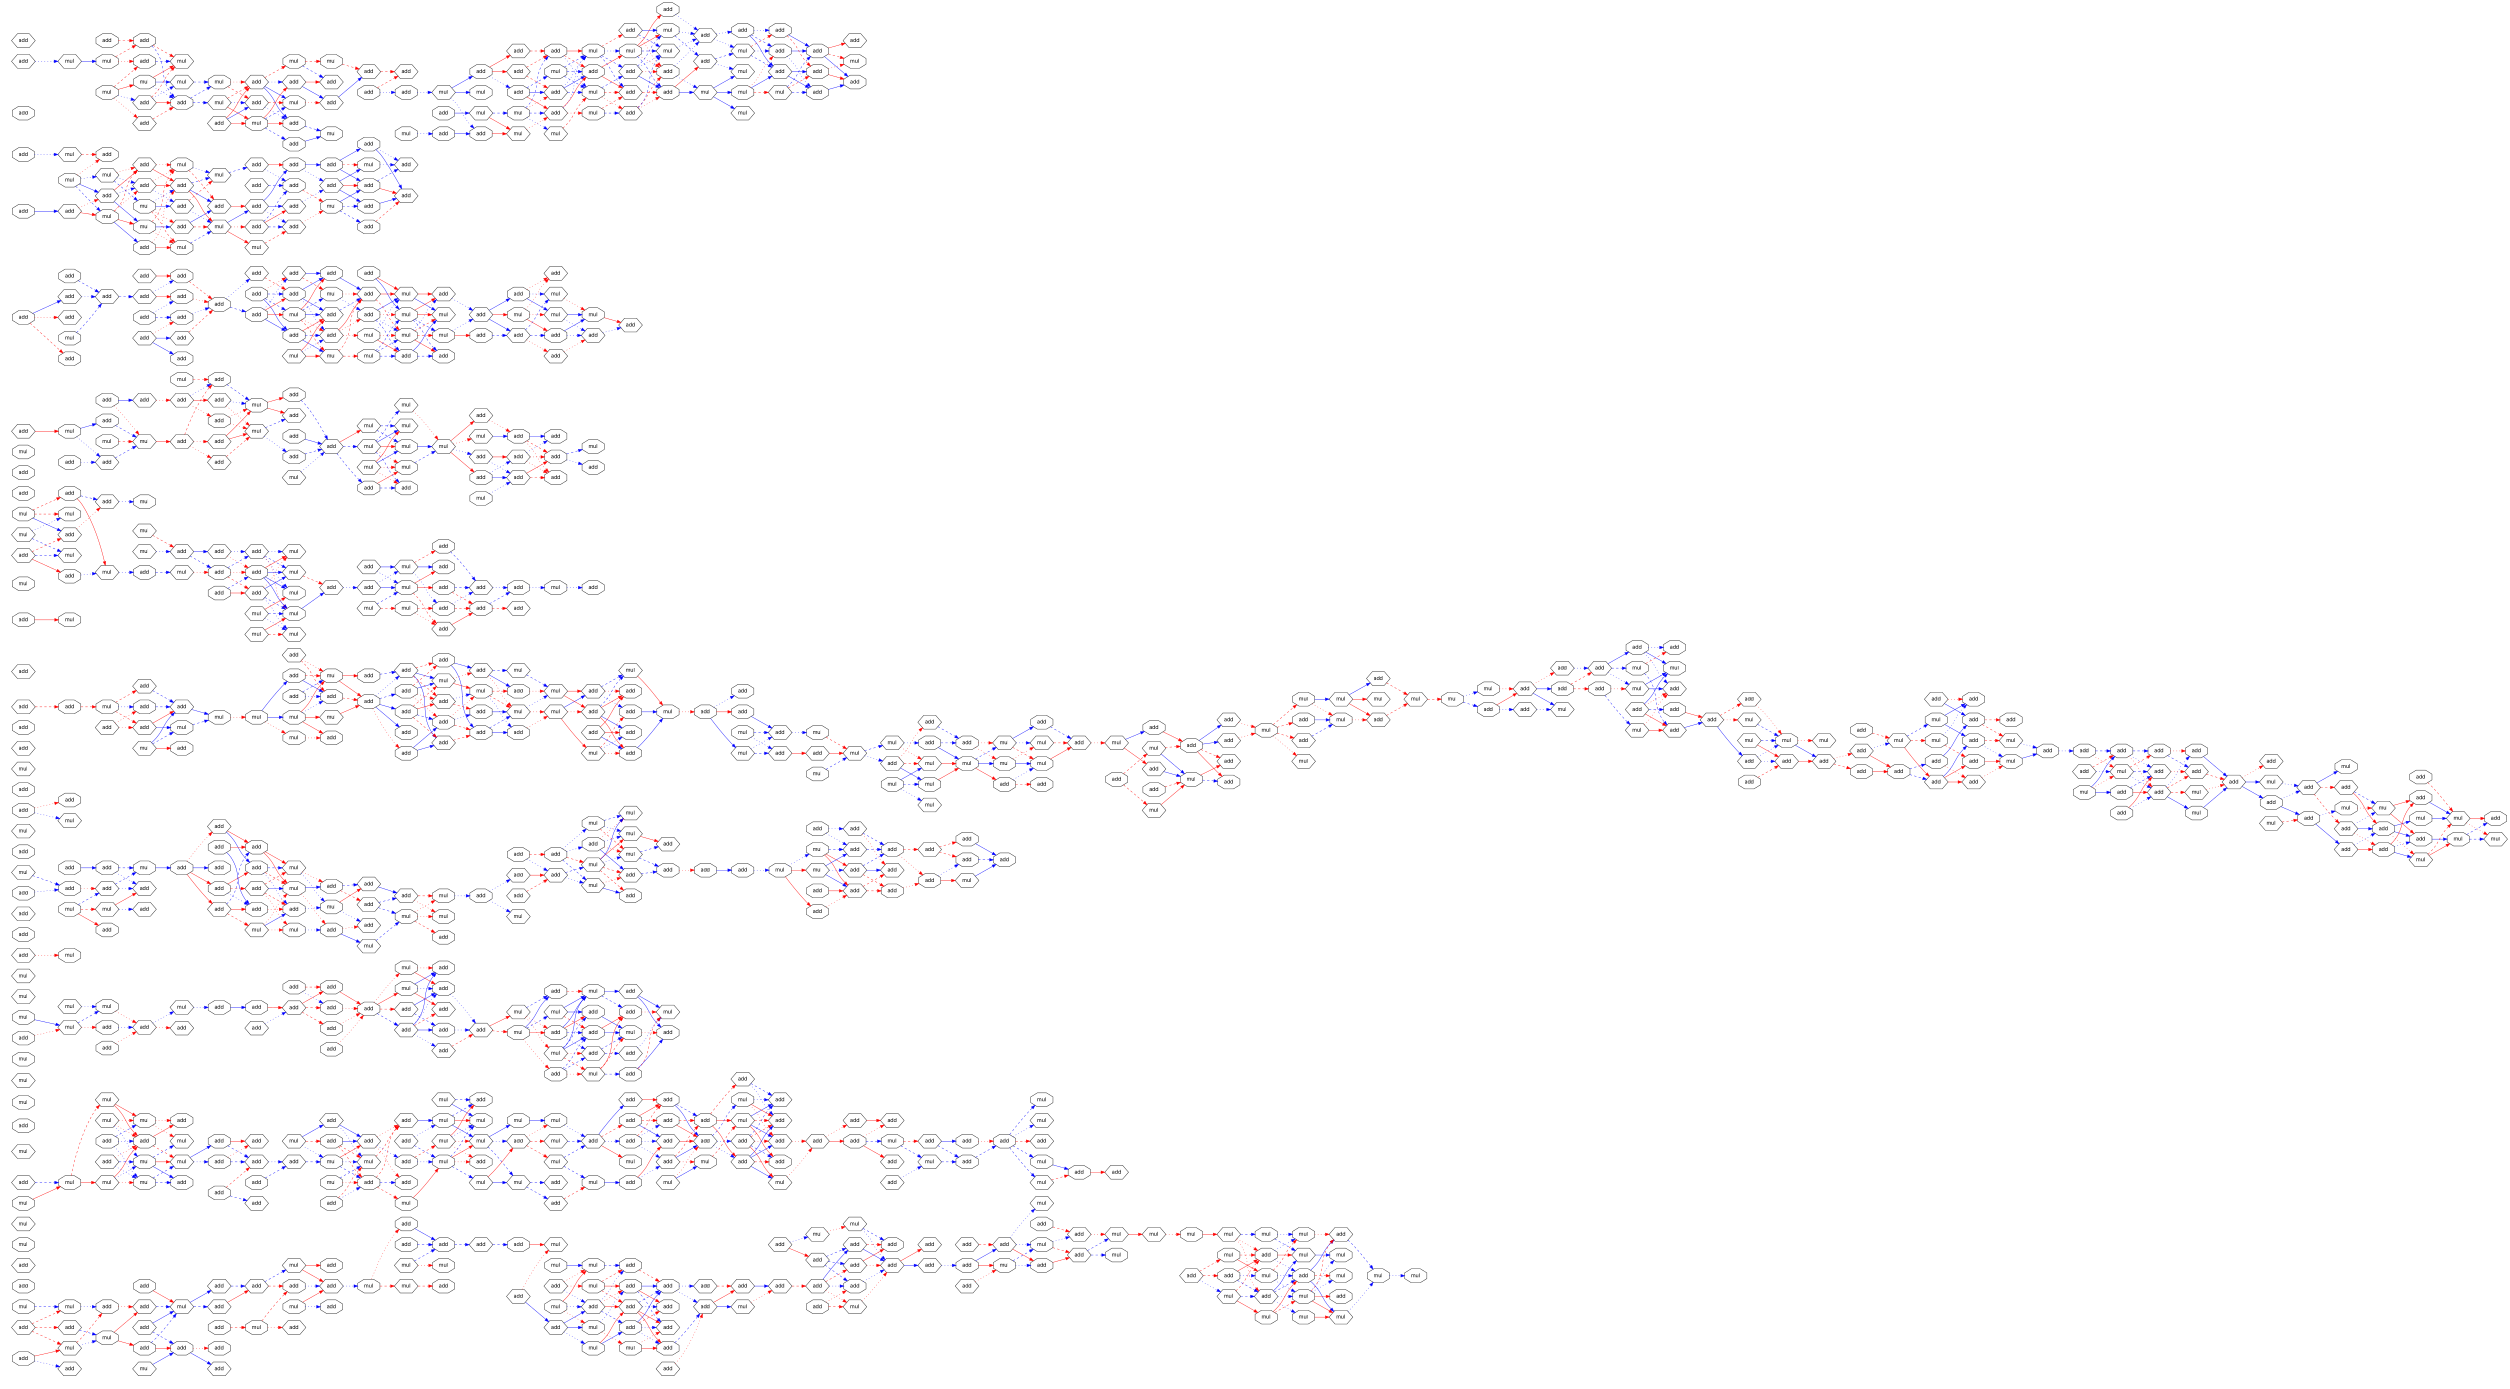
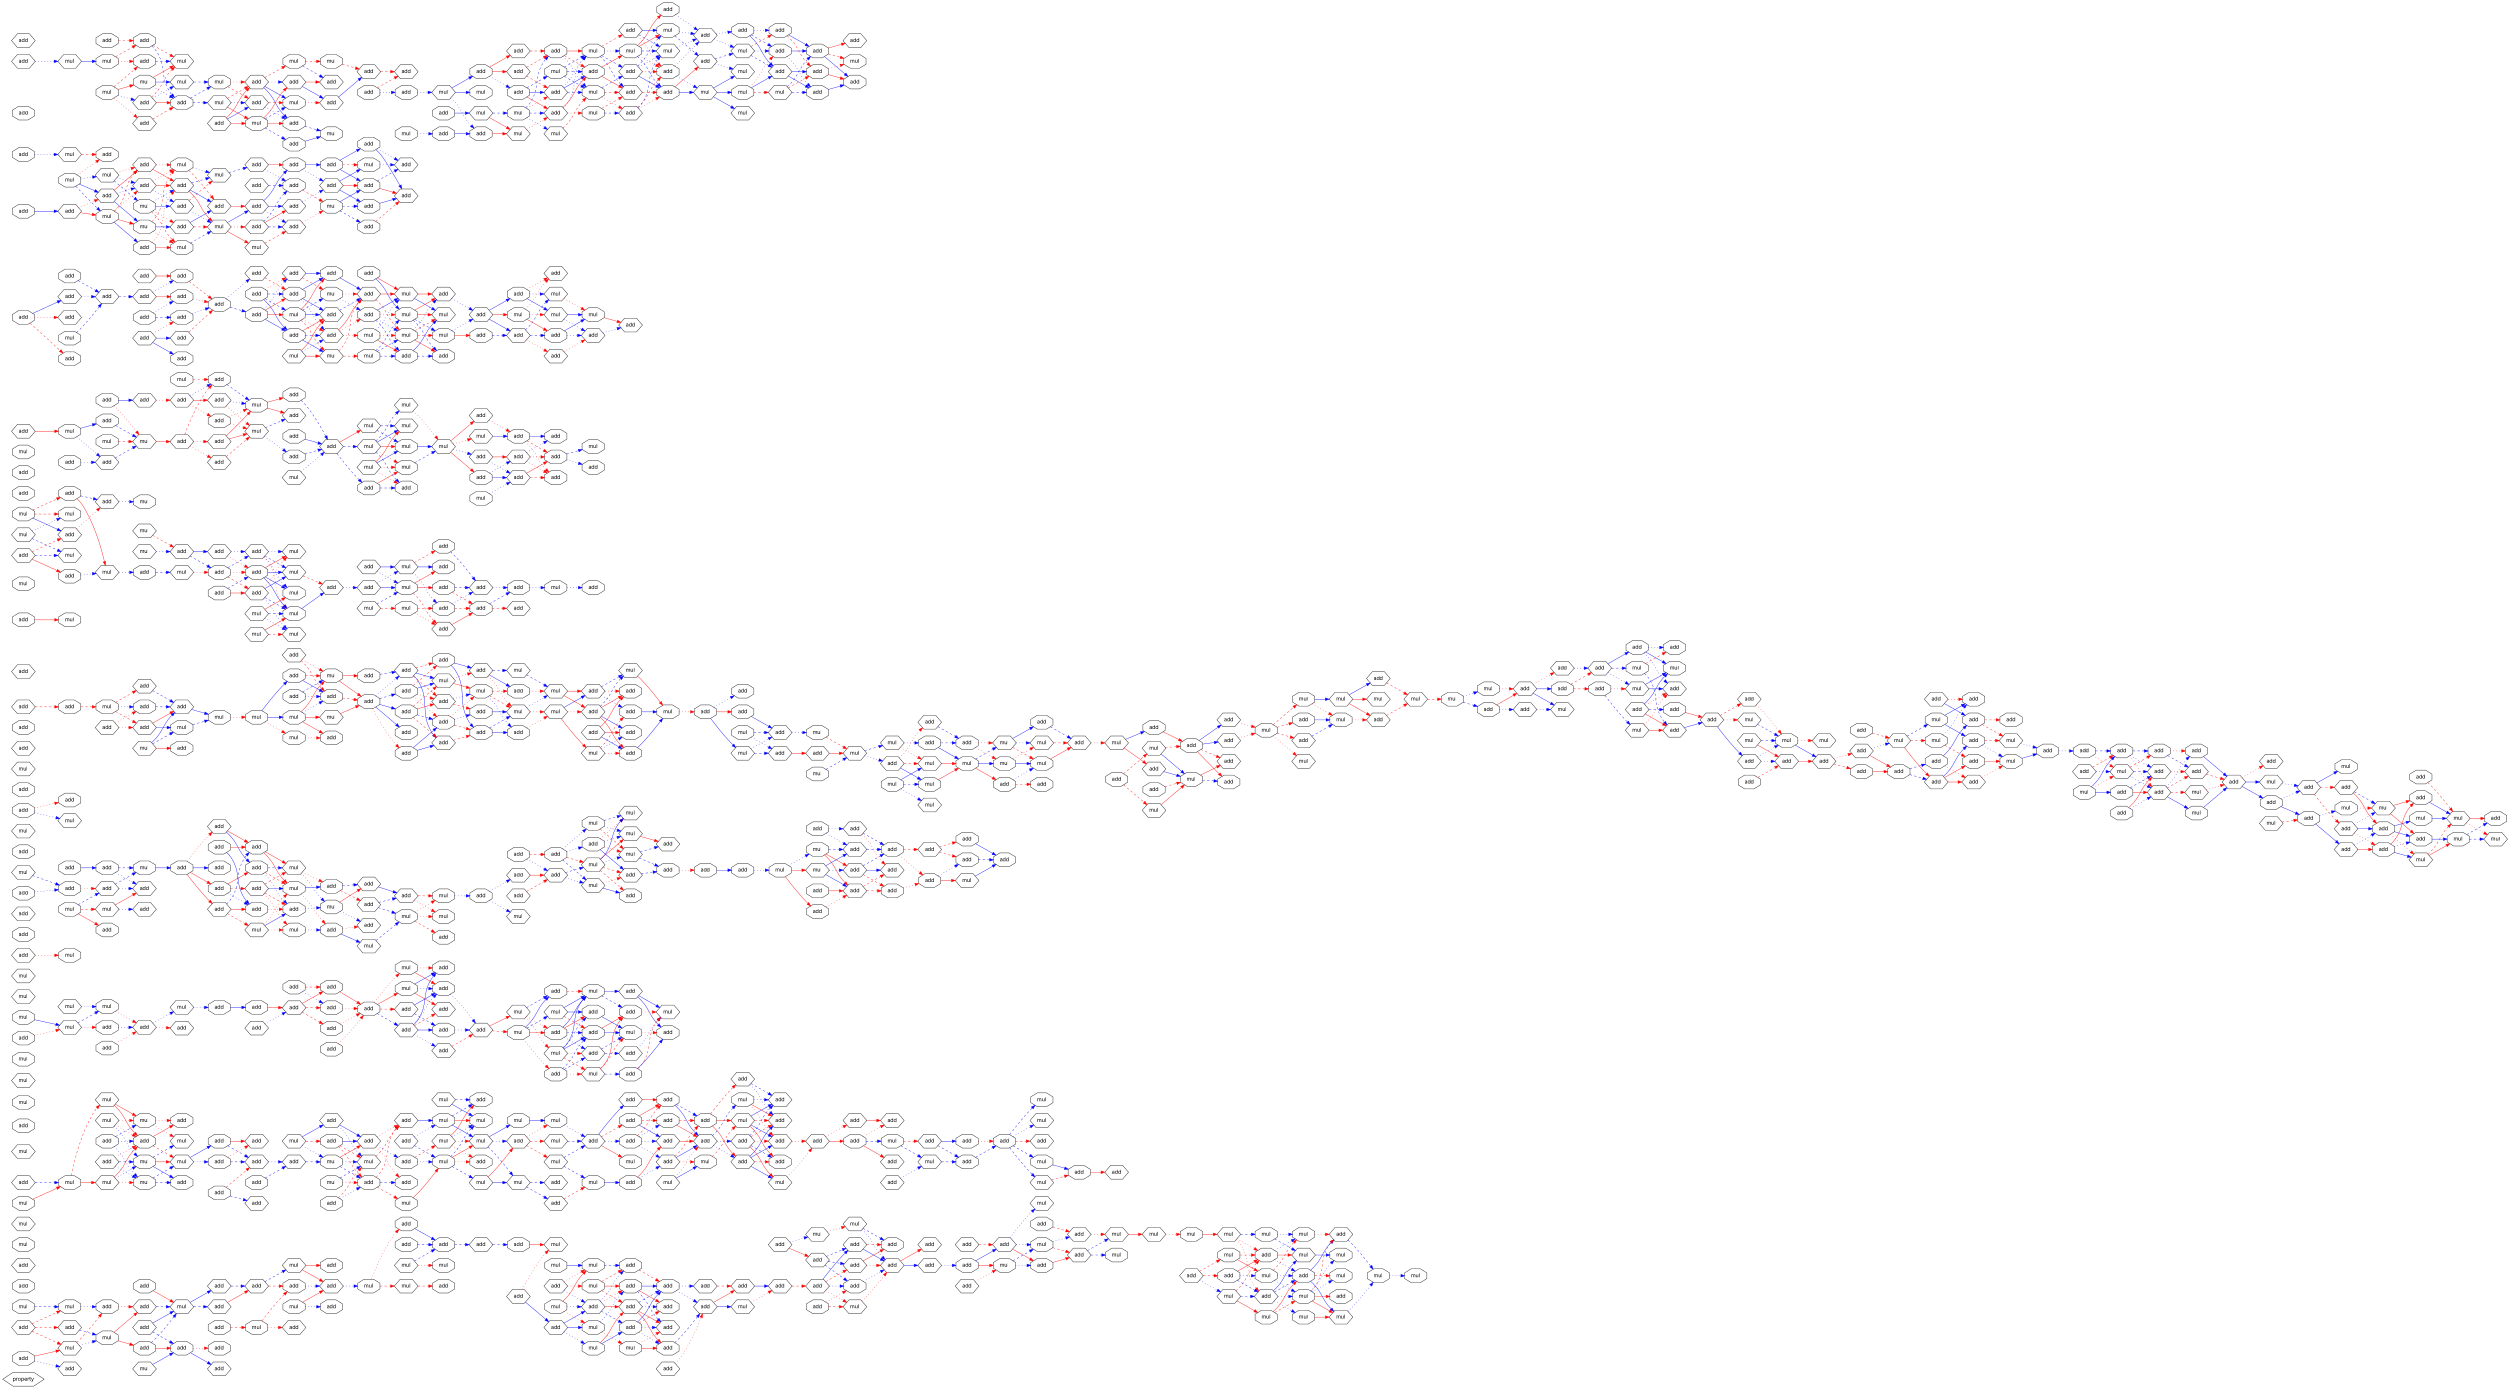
none -> (23, 1379)
